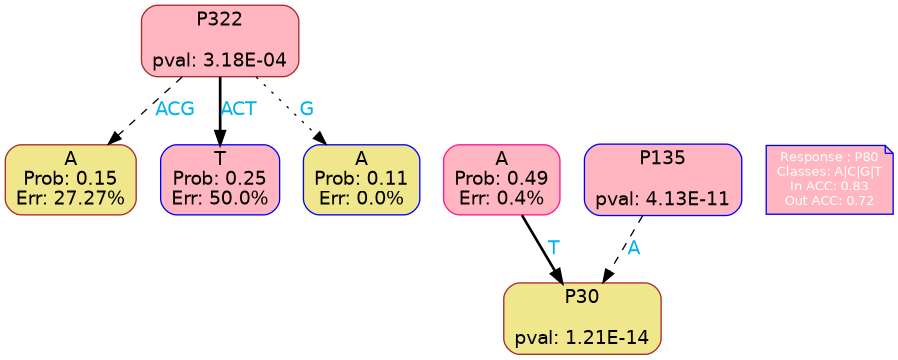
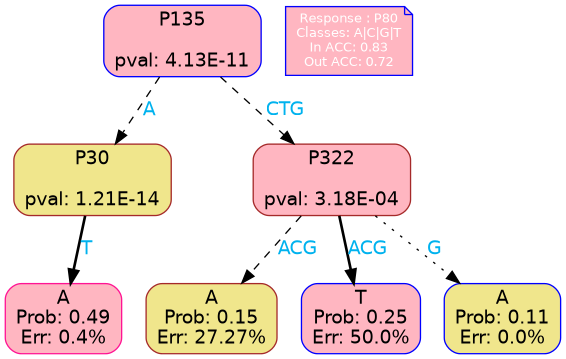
none -> (252, 106)
(239, 110) -> (368, 249)
(539, 243) -> (79, 243)
